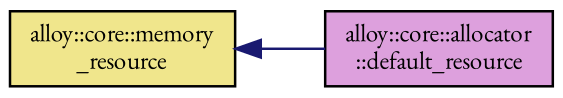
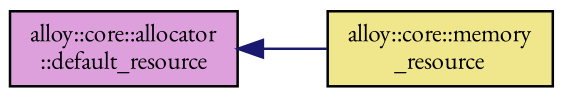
(293, 49) -> (295, 49)
